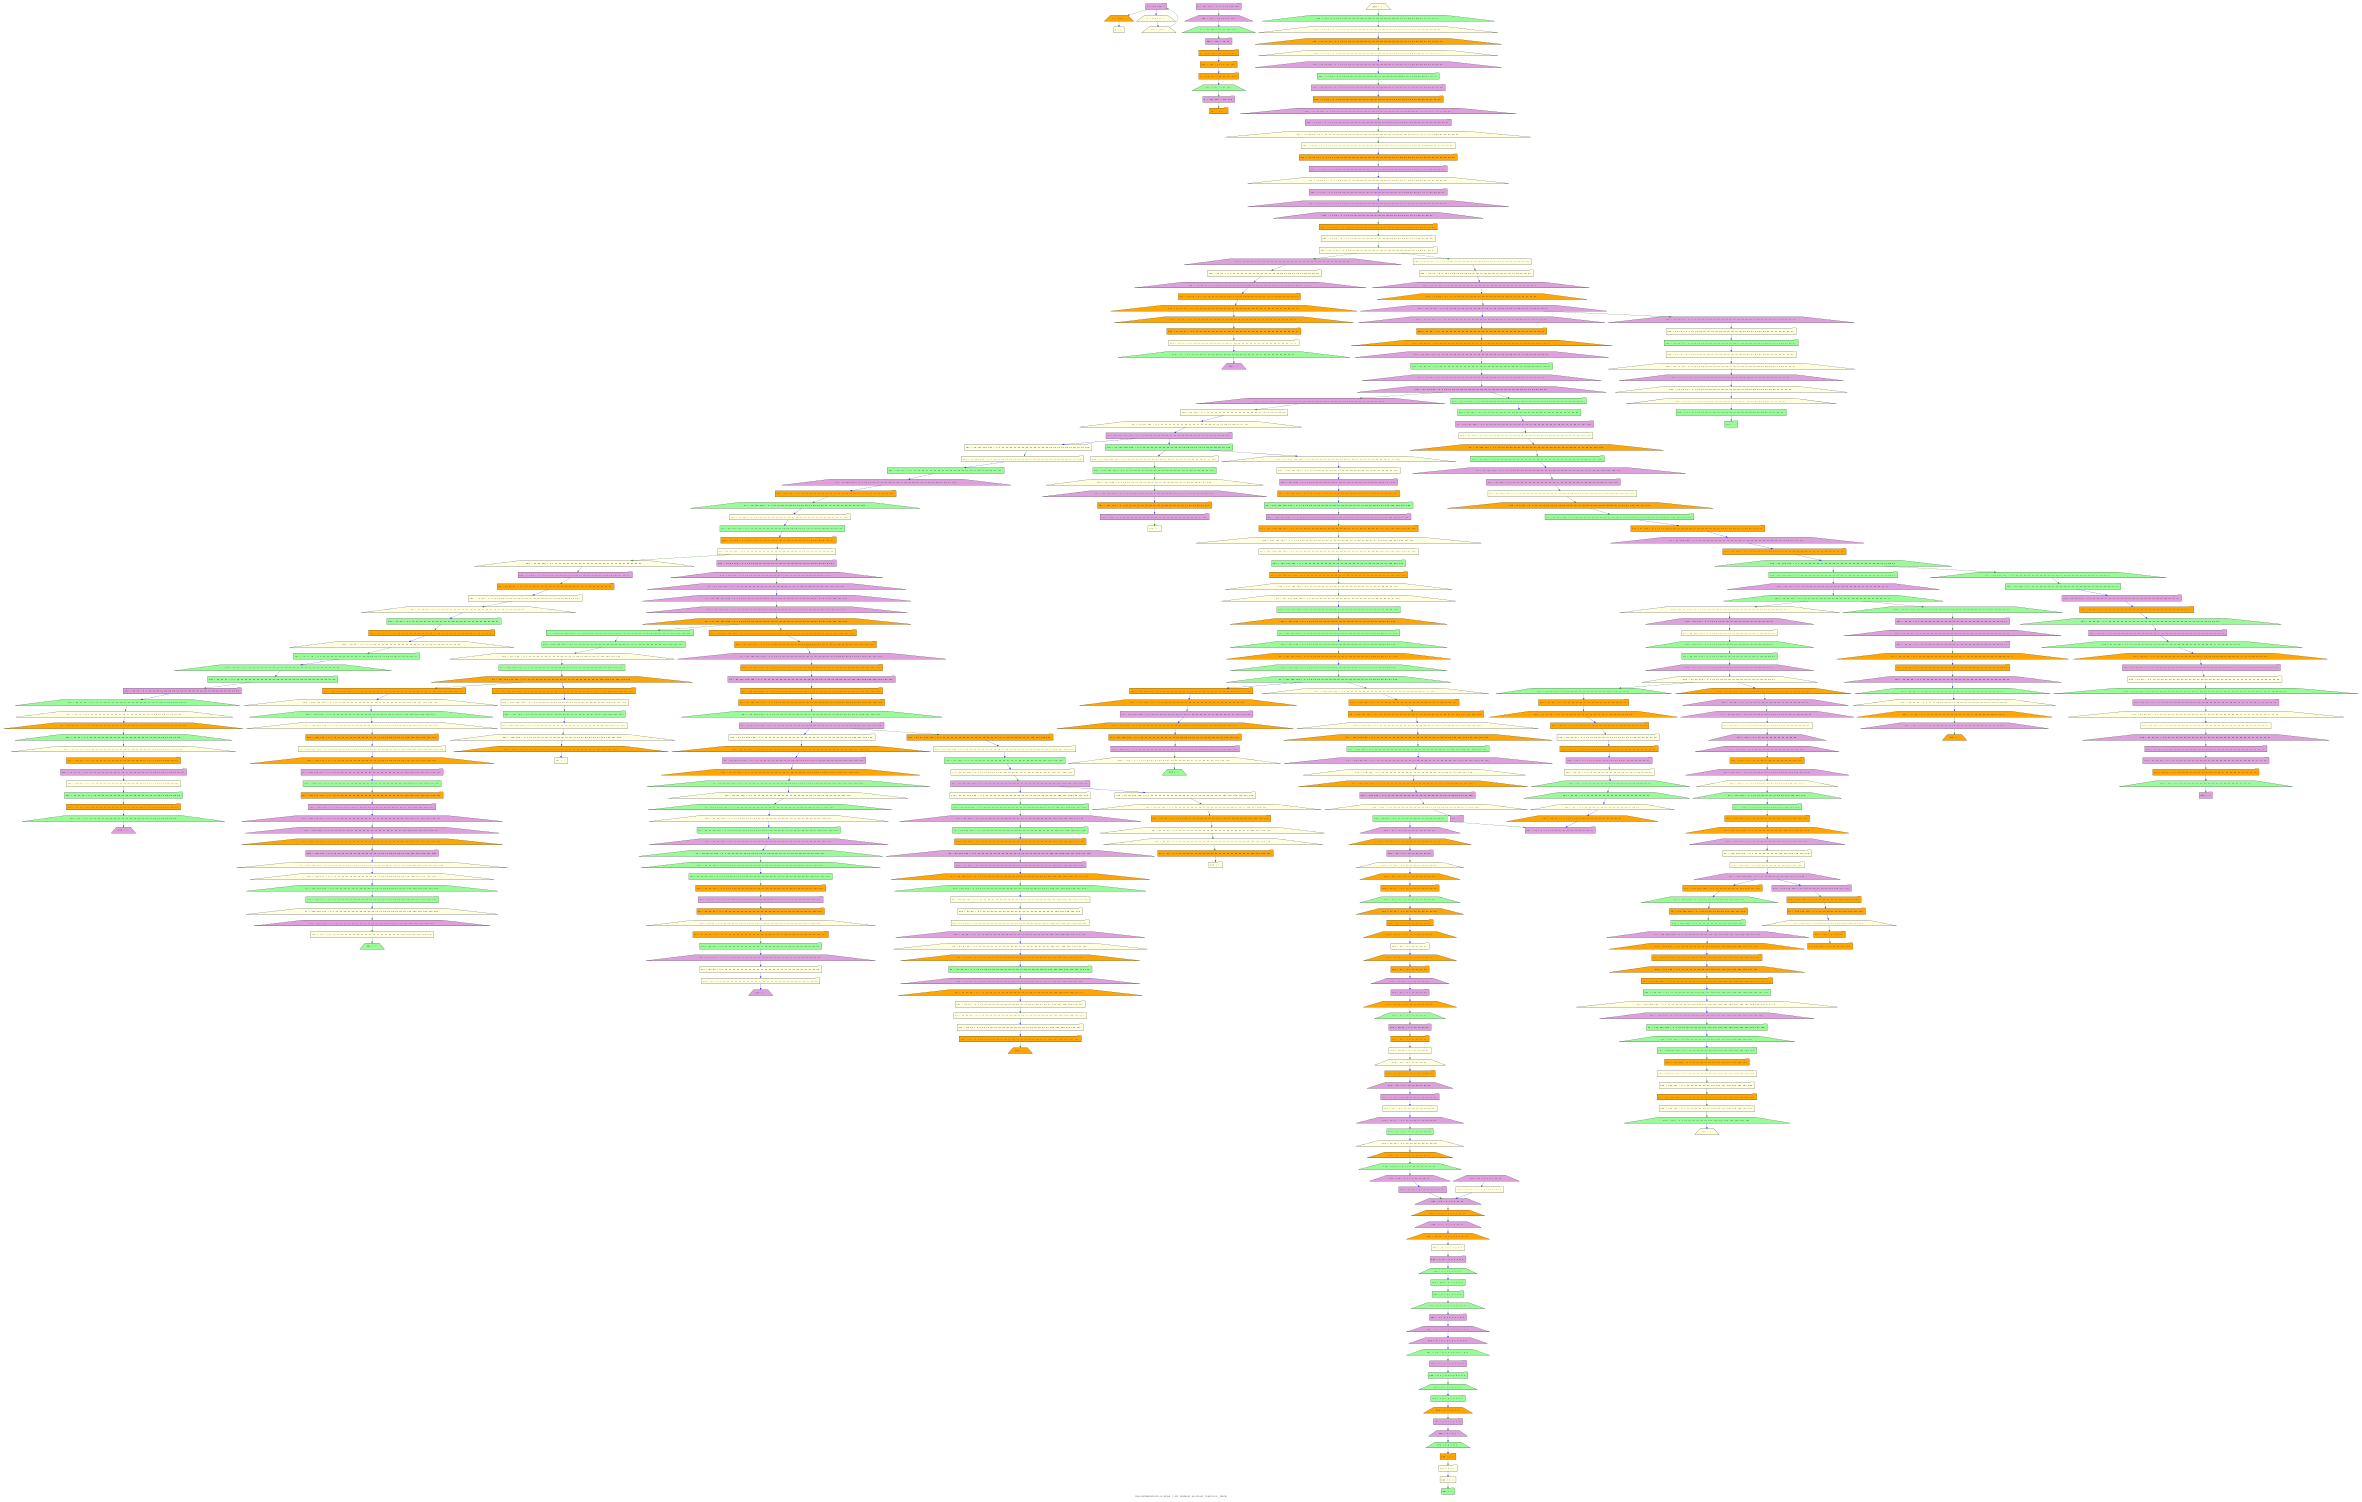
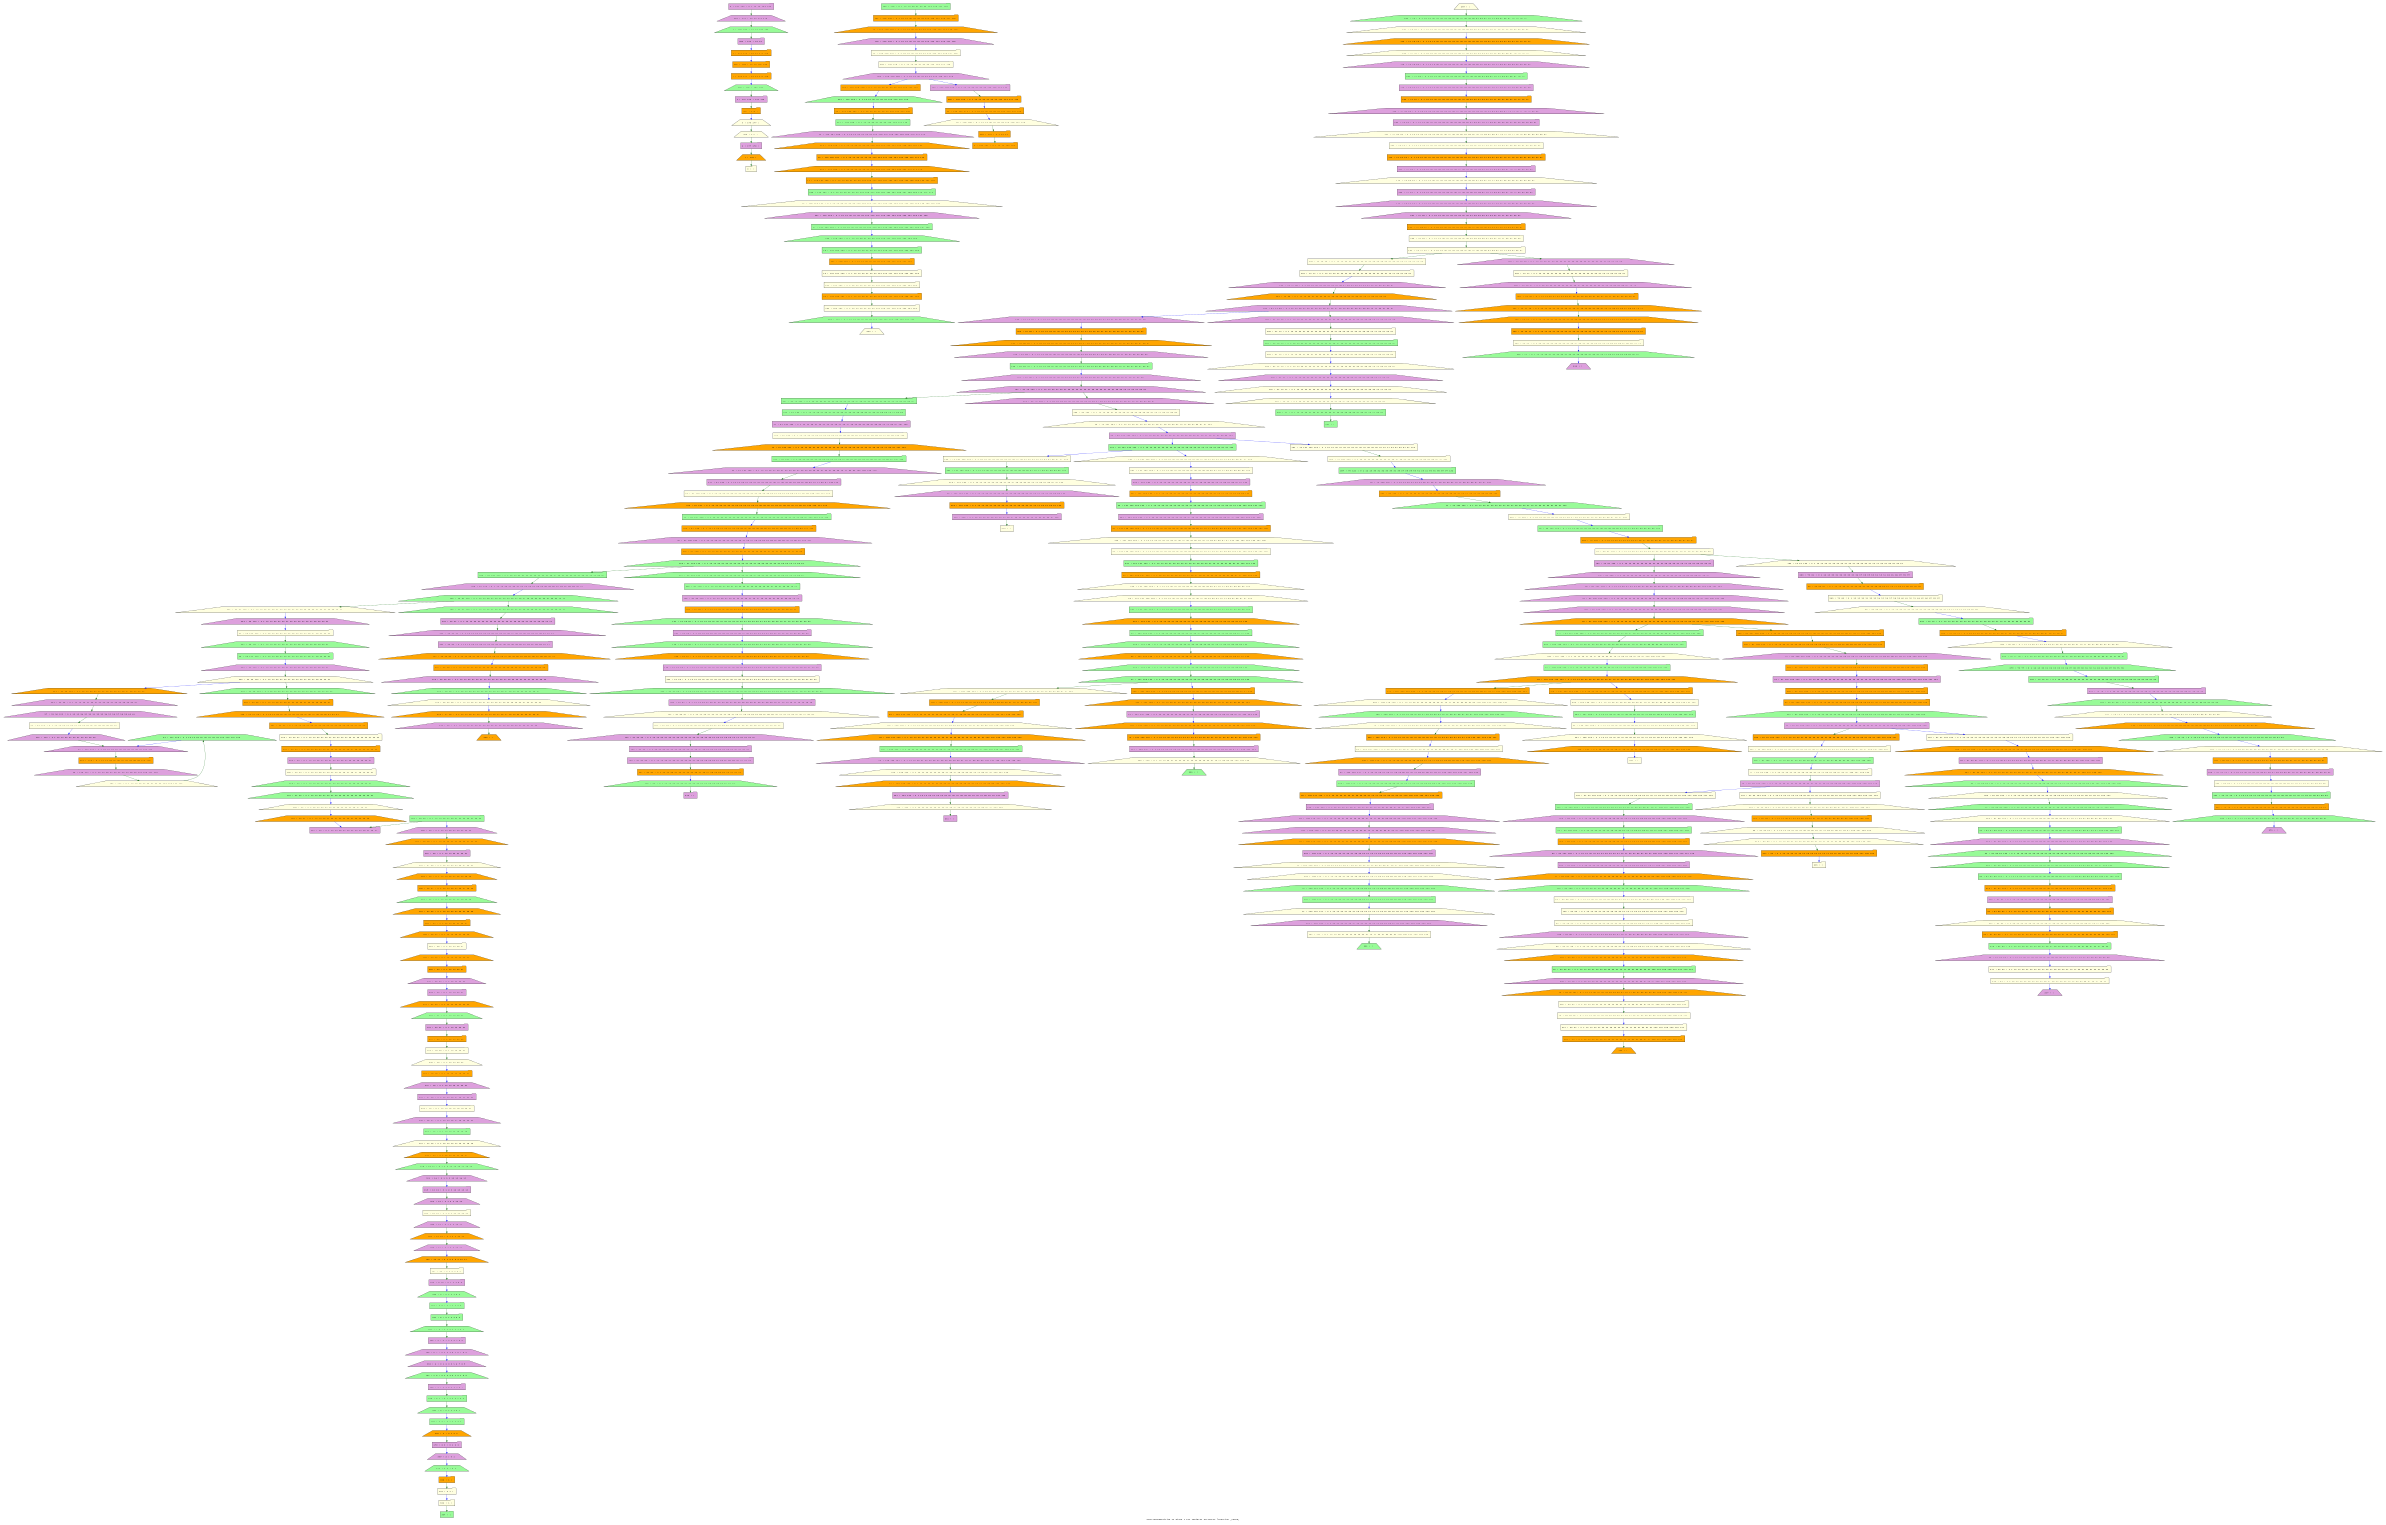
(1156, 12) -> (751, 116)
(1767, 800) -> (160, 743)
(1435, 1195) -> (447, 1195)
